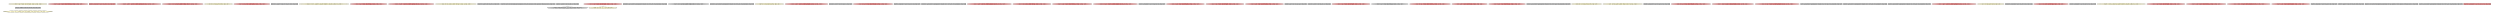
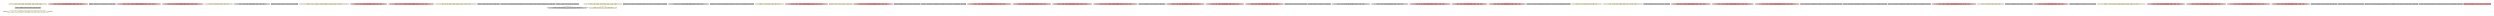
(102, 4) -> (102, 4)
(252, 4) -> (252, 4)
(603, 4) -> (603, 4)
(841, 4) -> (841, 4)
(1351, 4) -> (1351, 4)
